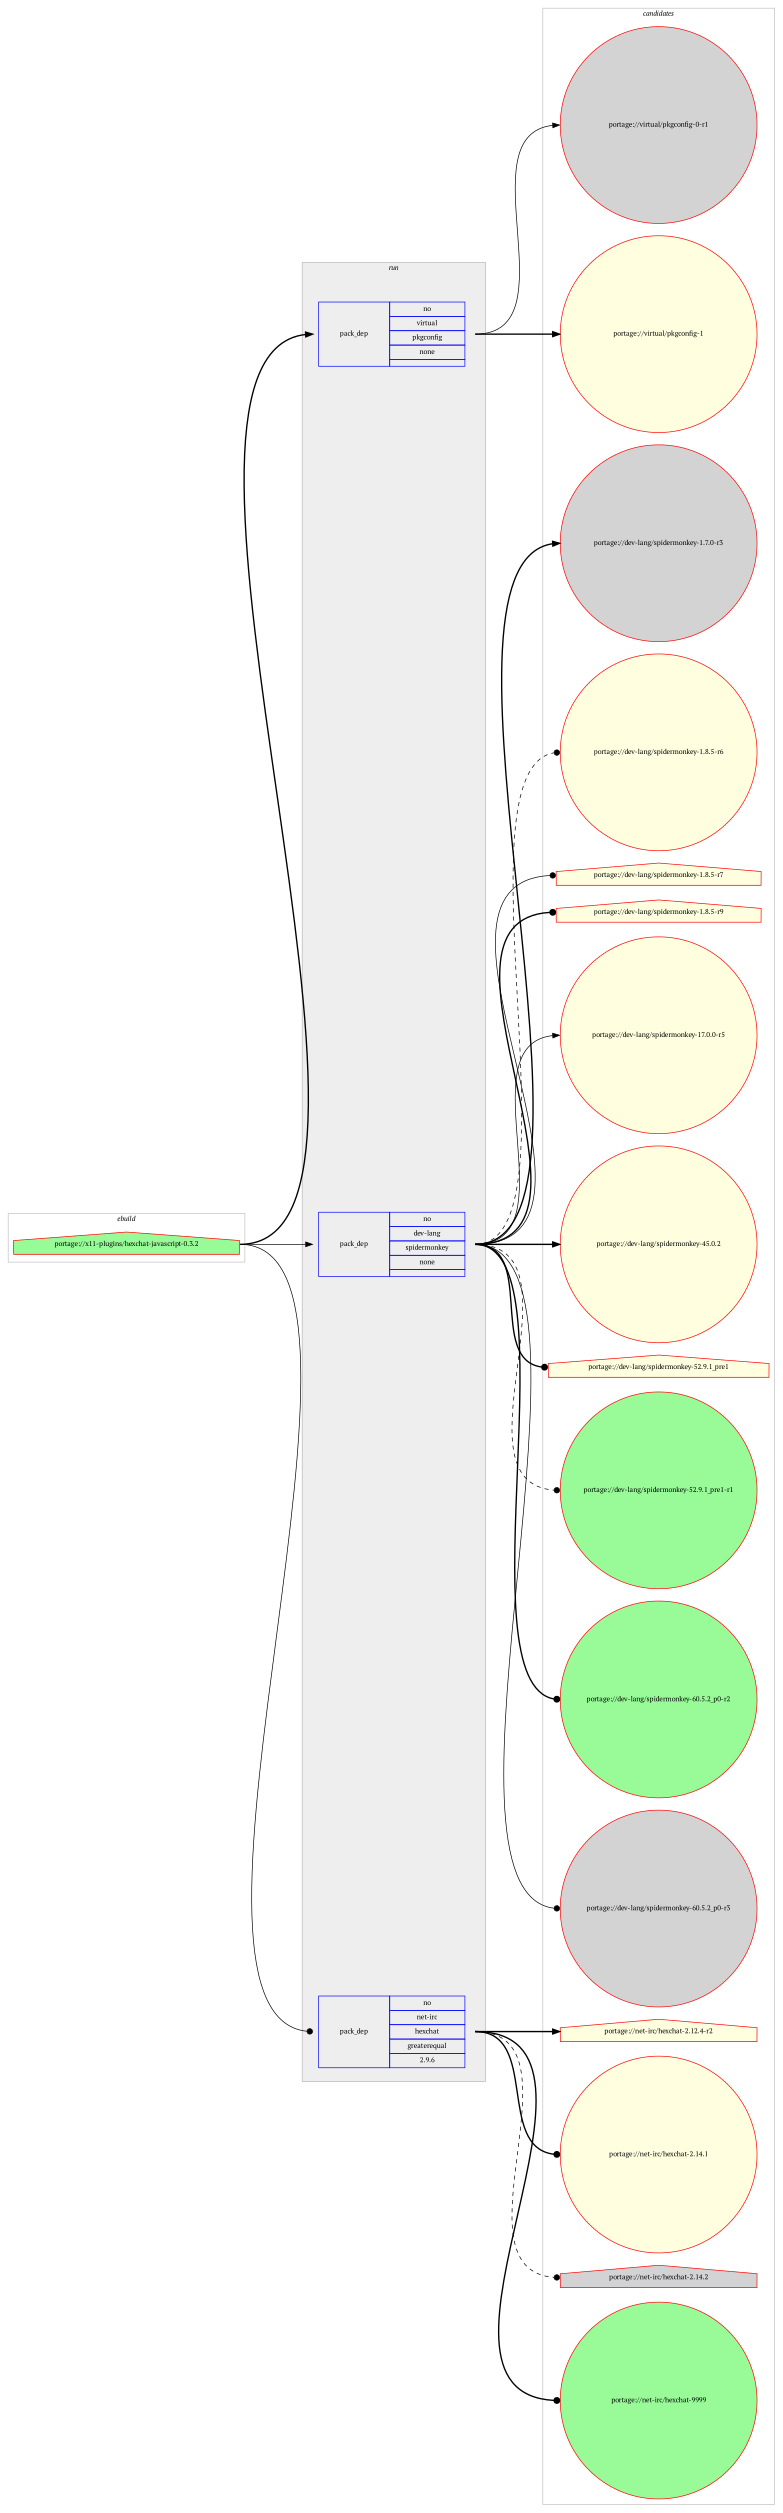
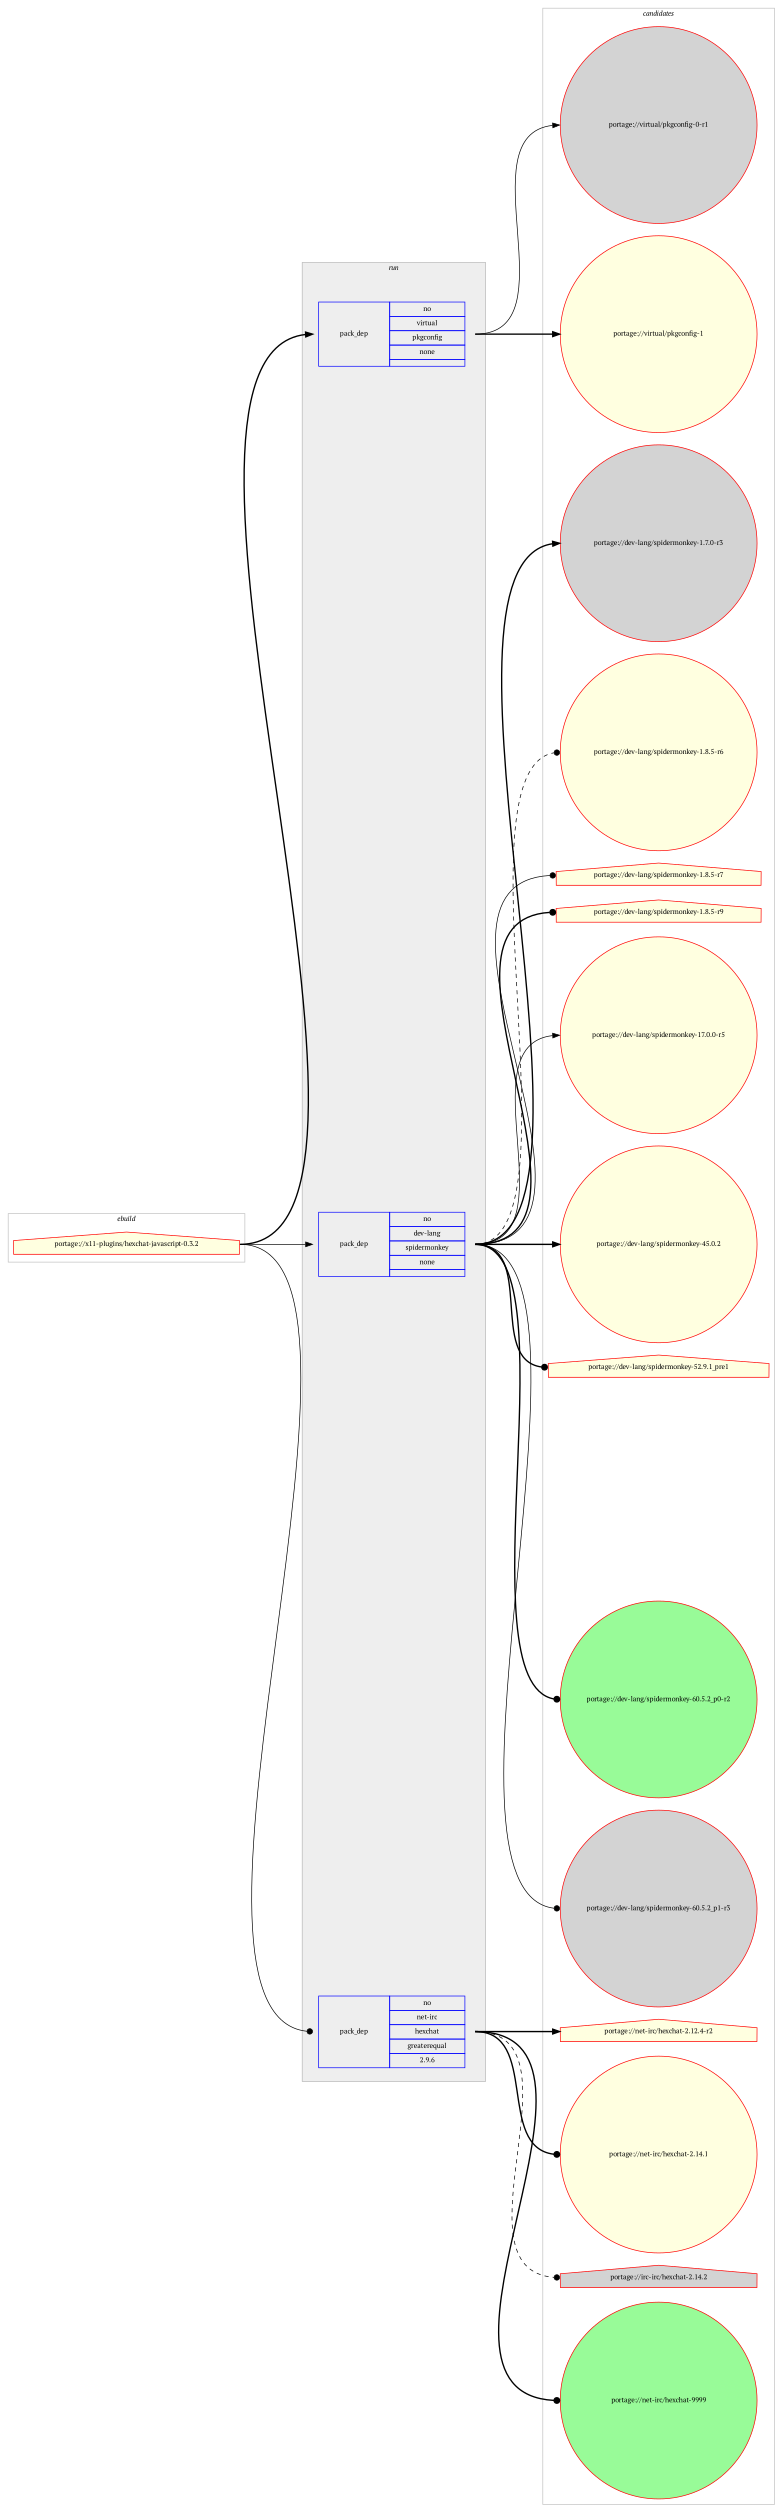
(127, 1244) -> (127, 1244)
(659, 1490) -> none
(659, 1909) -> (659, 1909)
(659, 2278) -> (659, 2278)
